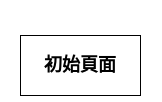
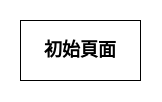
(81, 66) -> (81, 51)
